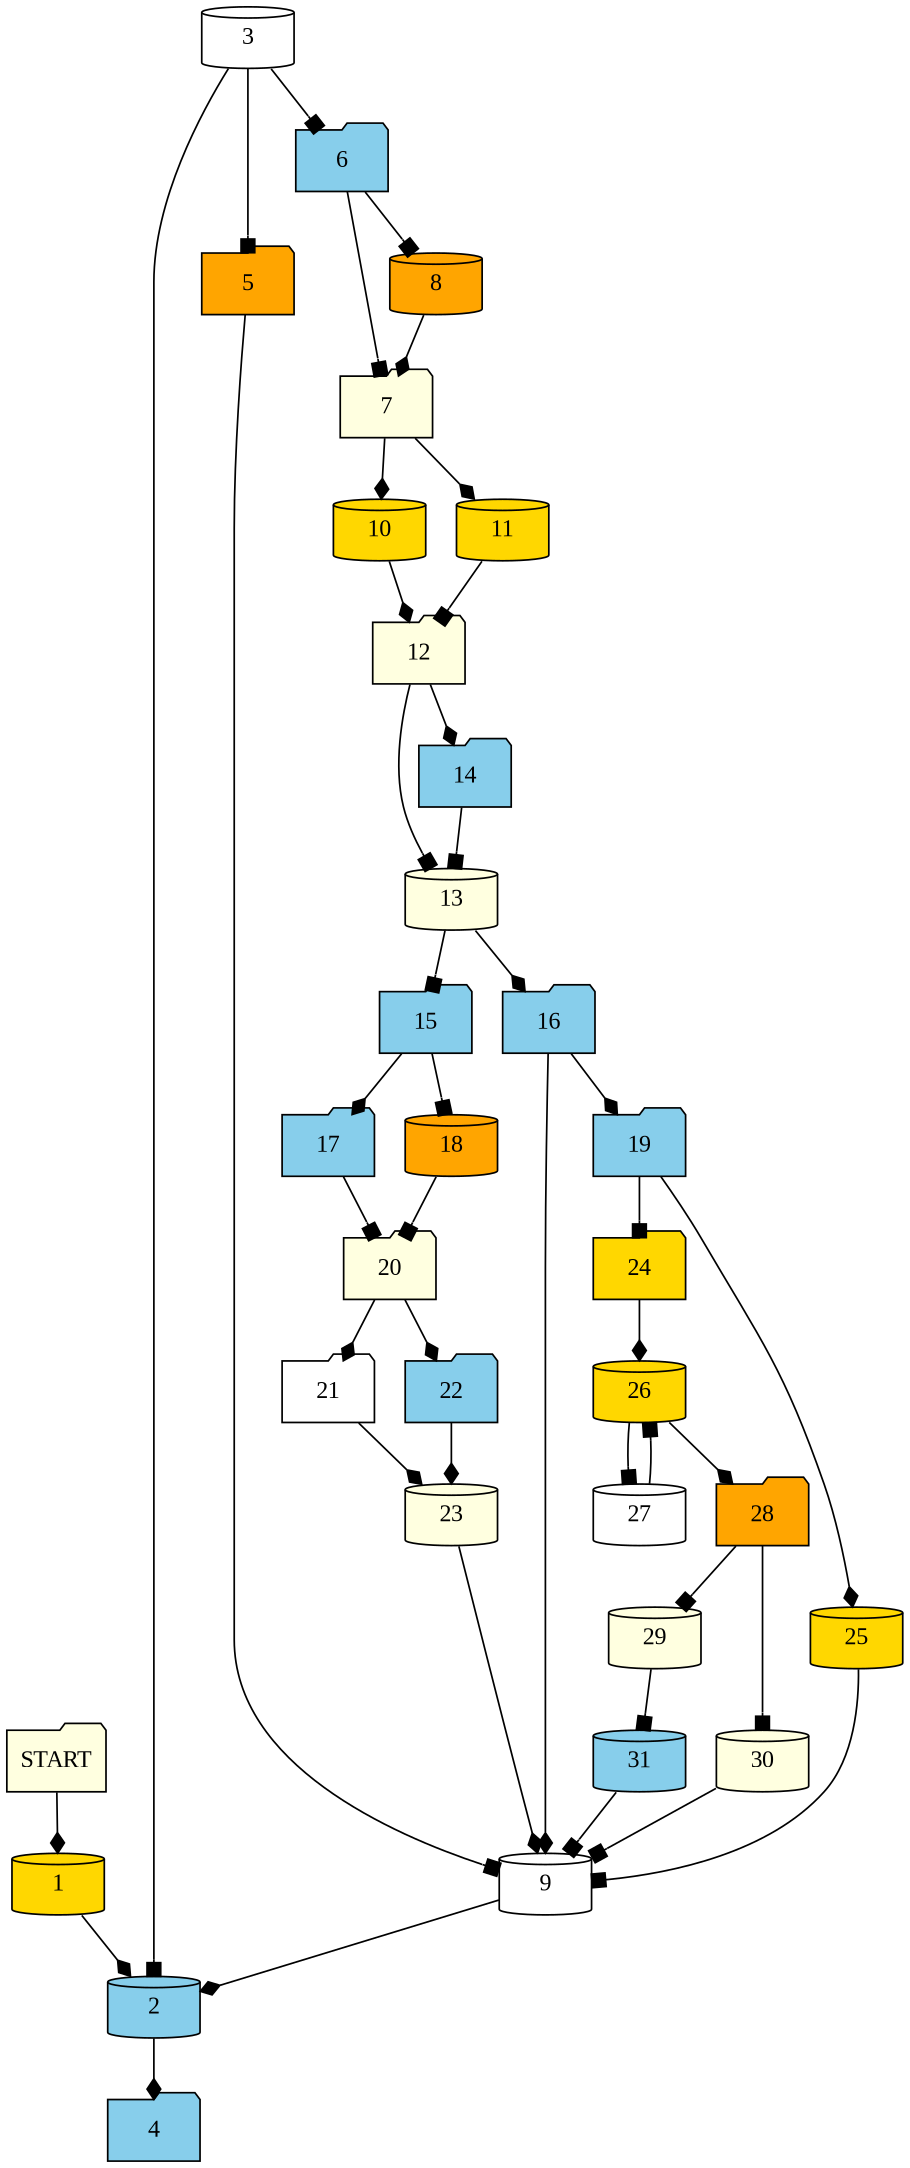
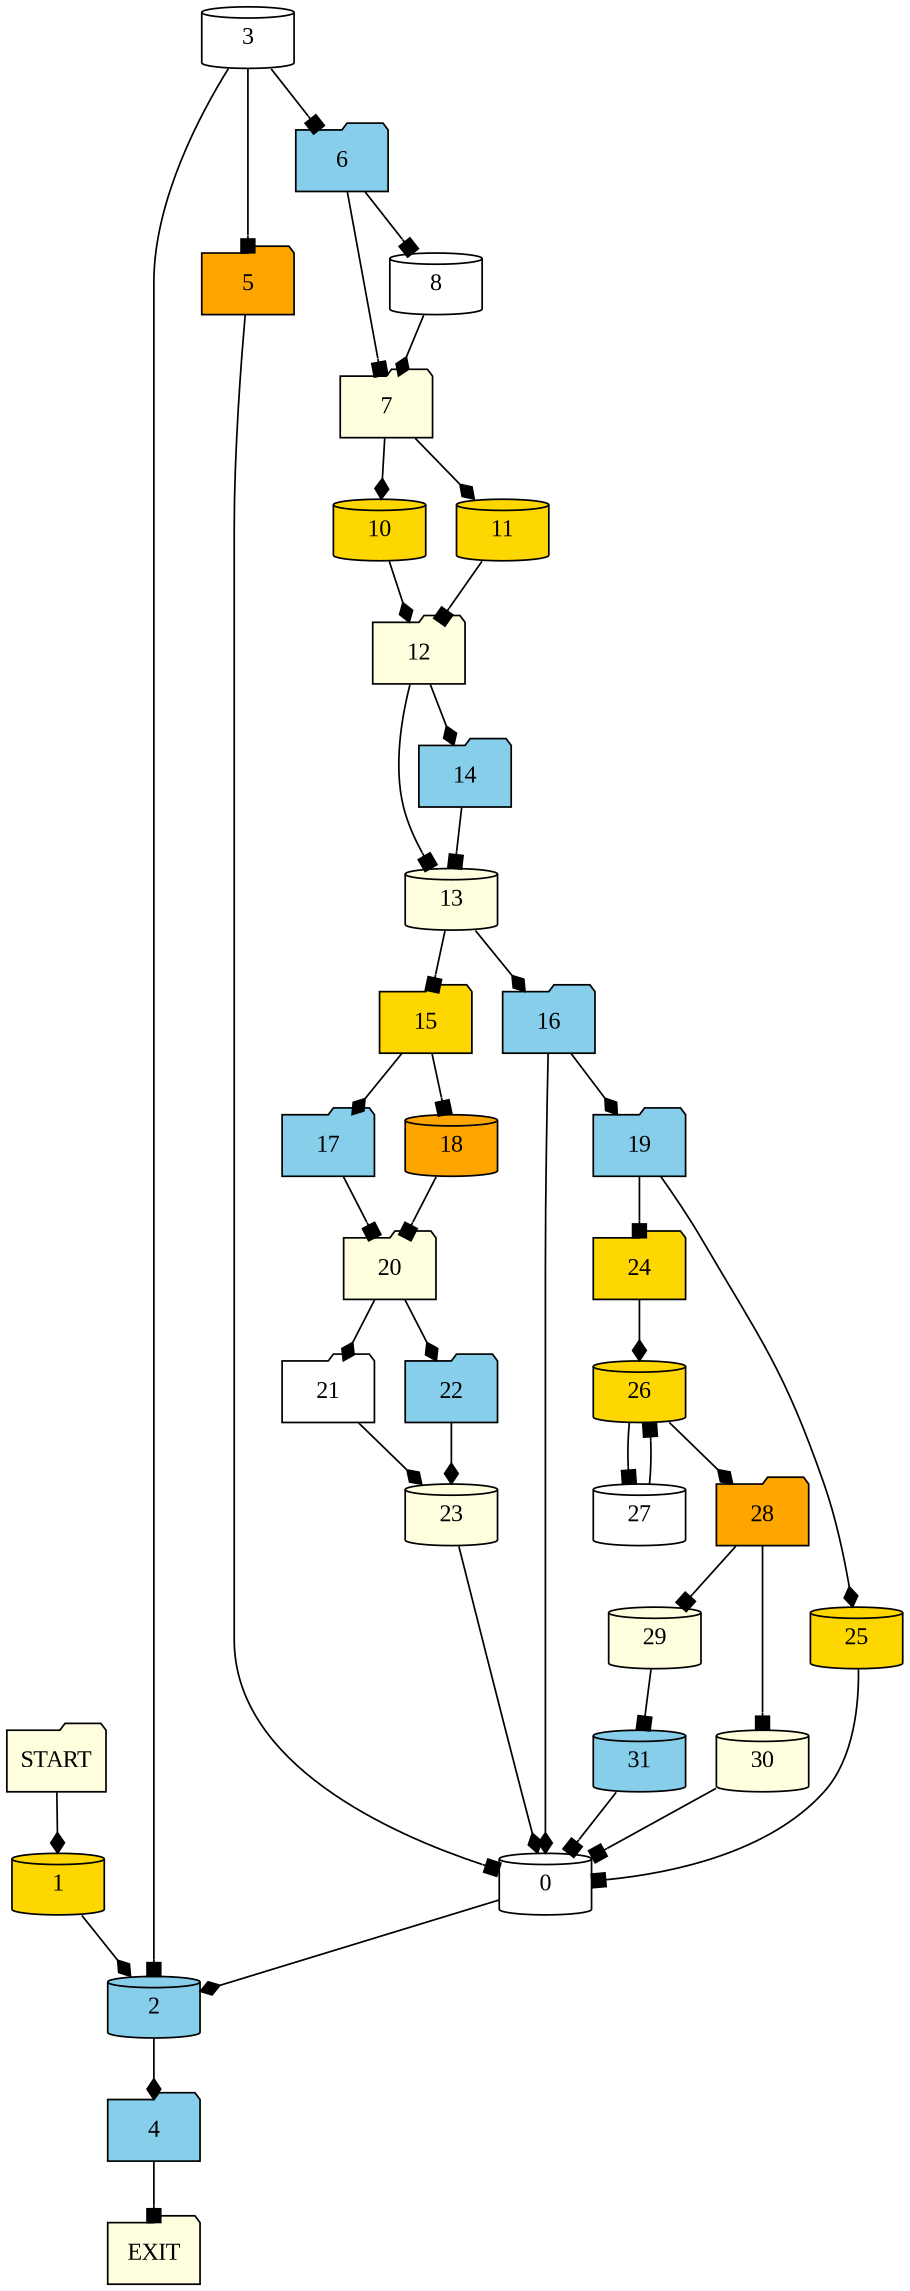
(436, 284) -> (436, 284)
(426, 1022) -> (426, 1022)
(545, 1884) -> (545, 1884)
none -> (154, 2253)
